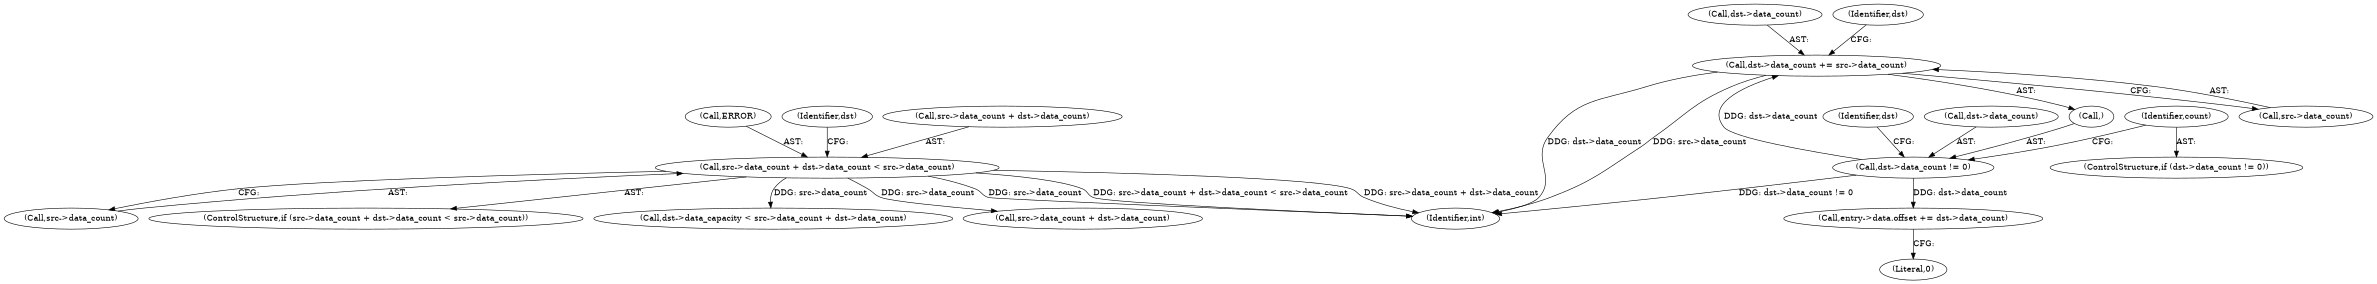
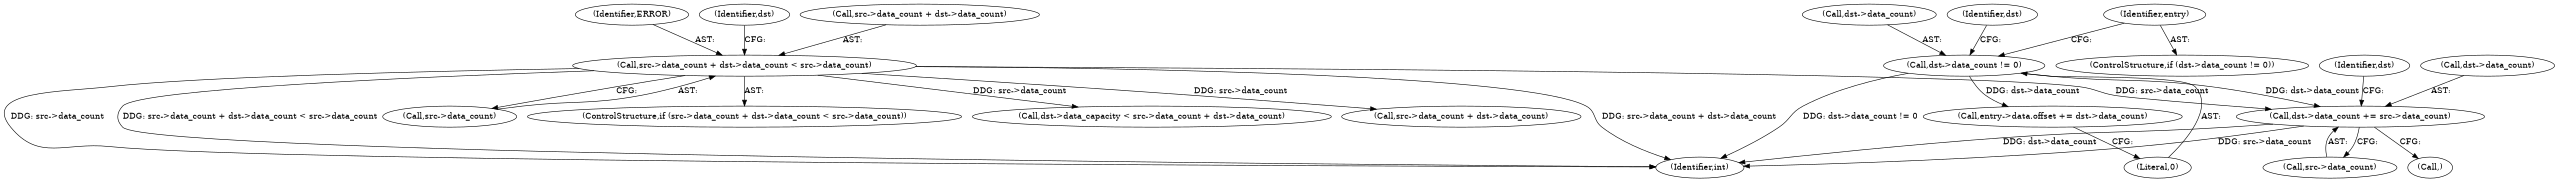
none -> (1591, 72)
(2028, 91) -> (2412, 142)
(728, 117) -> (632, 15)
(2176, 117) -> (2155, 15)
(2015, 141) -> (2199, 93)
